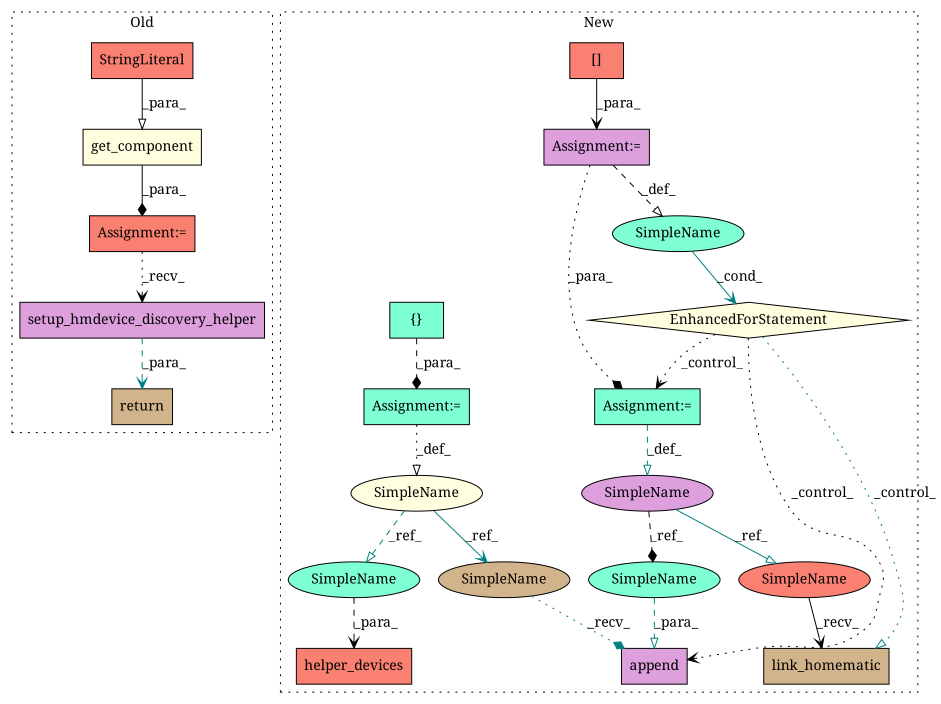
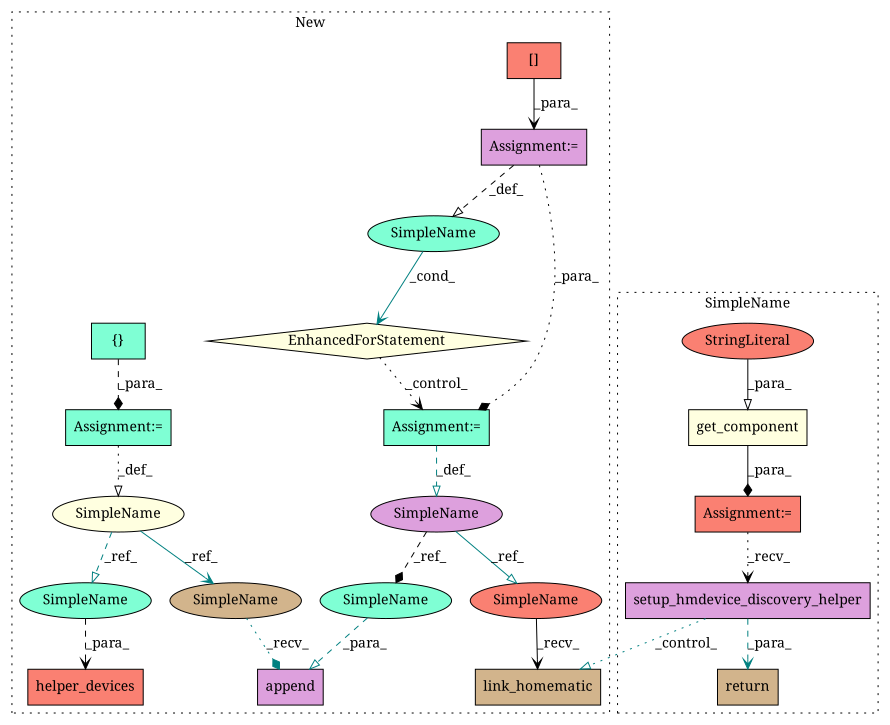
(142, 23) -> (748, 304)
(142, 61) -> (748, 341)
(861, 481) -> (648, 642)
(866, 547) -> none
